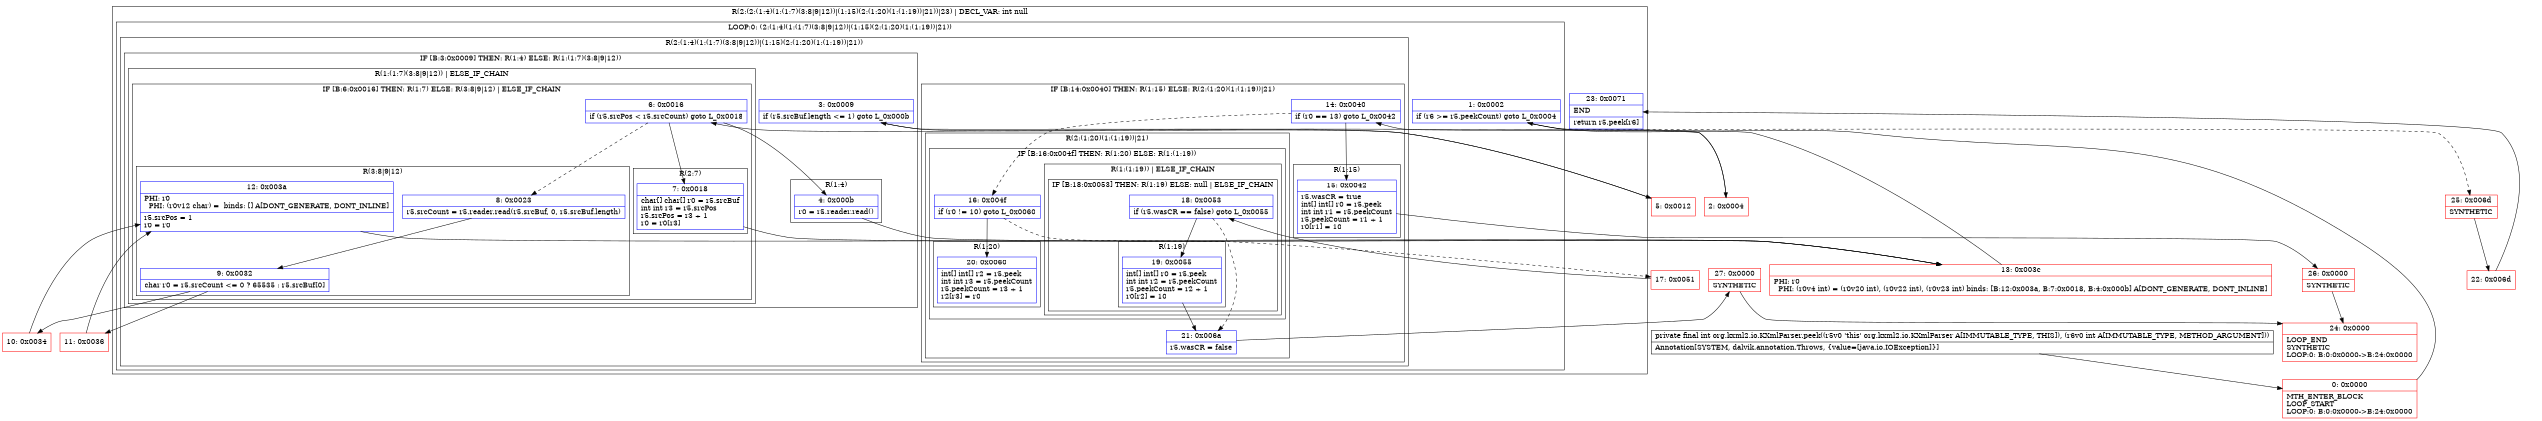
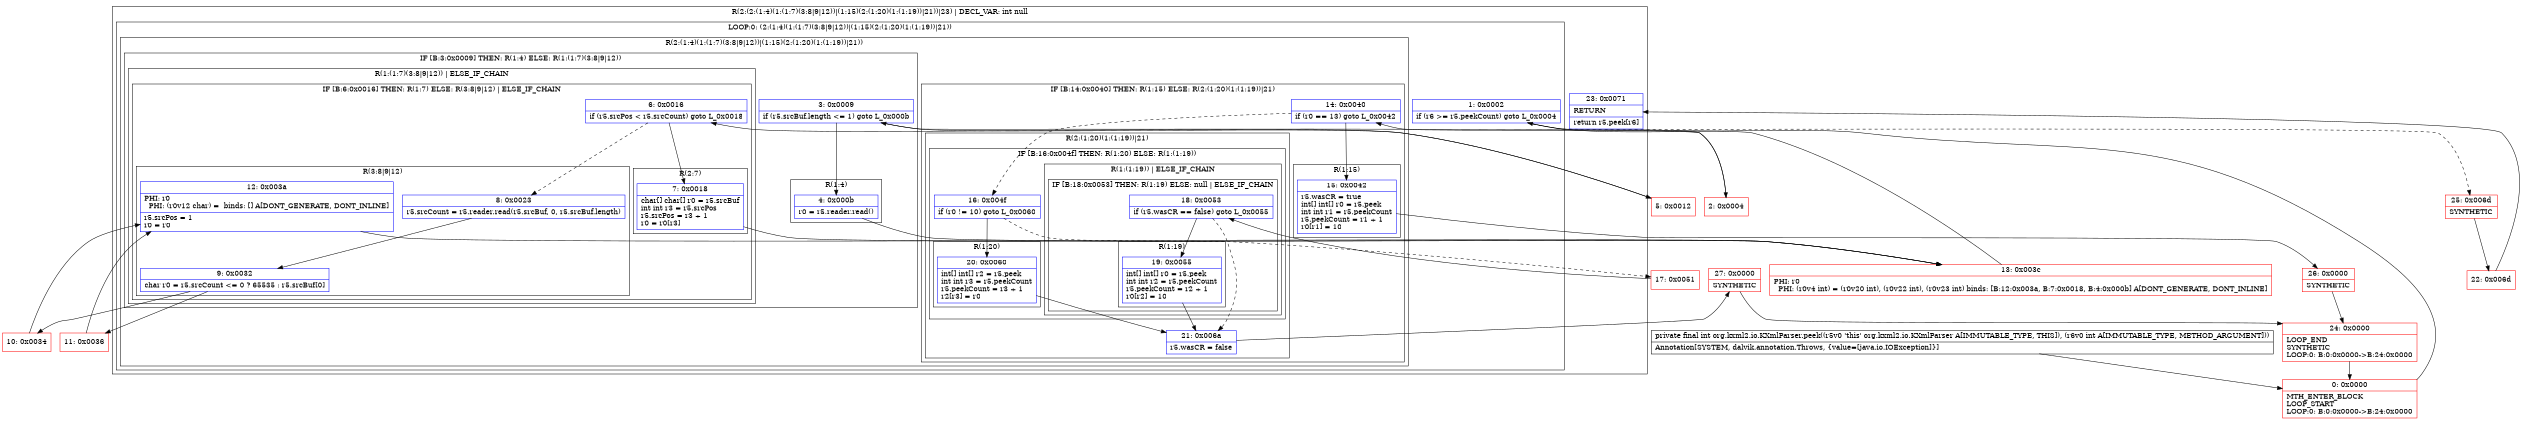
(1582, 111) -> (1590, 111)
(777, 151) -> (836, 156)
none -> (1077, 308)
none -> (2350, 368)
